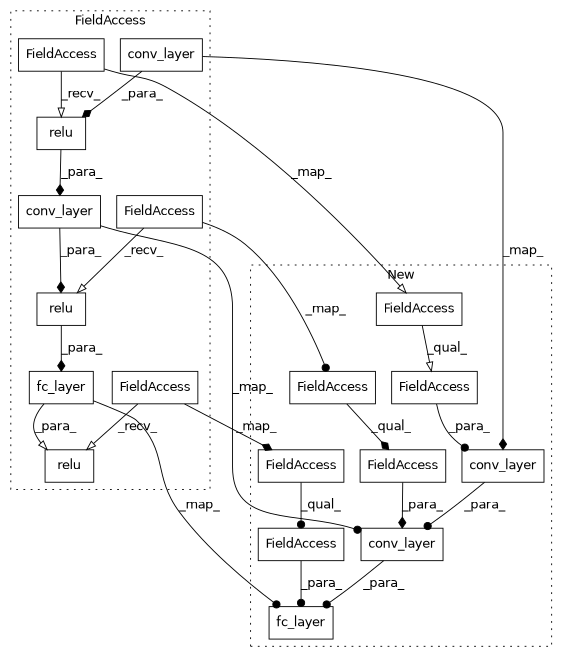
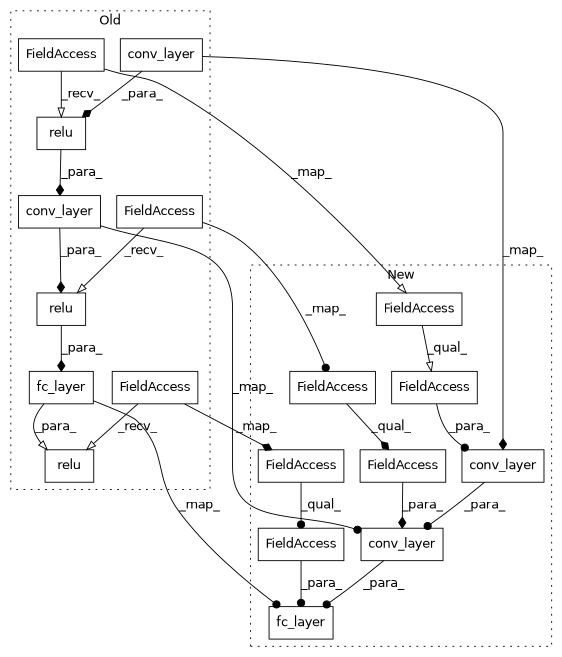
(110, 21) -> (110, 21)
